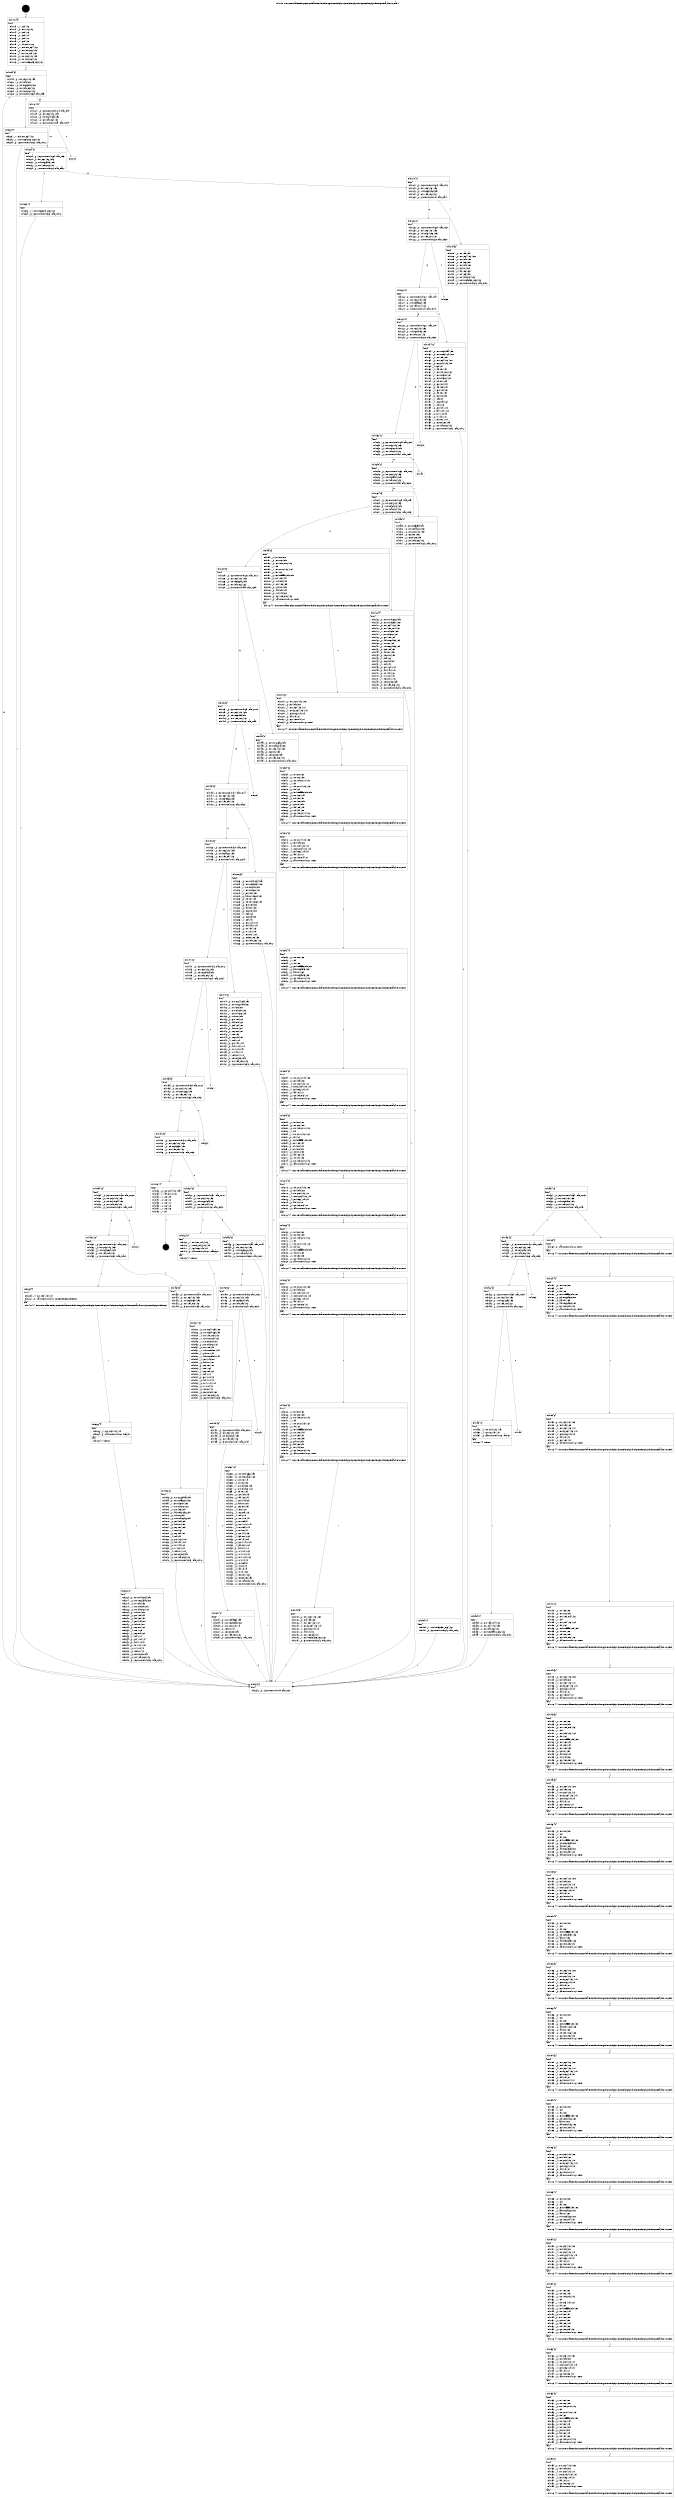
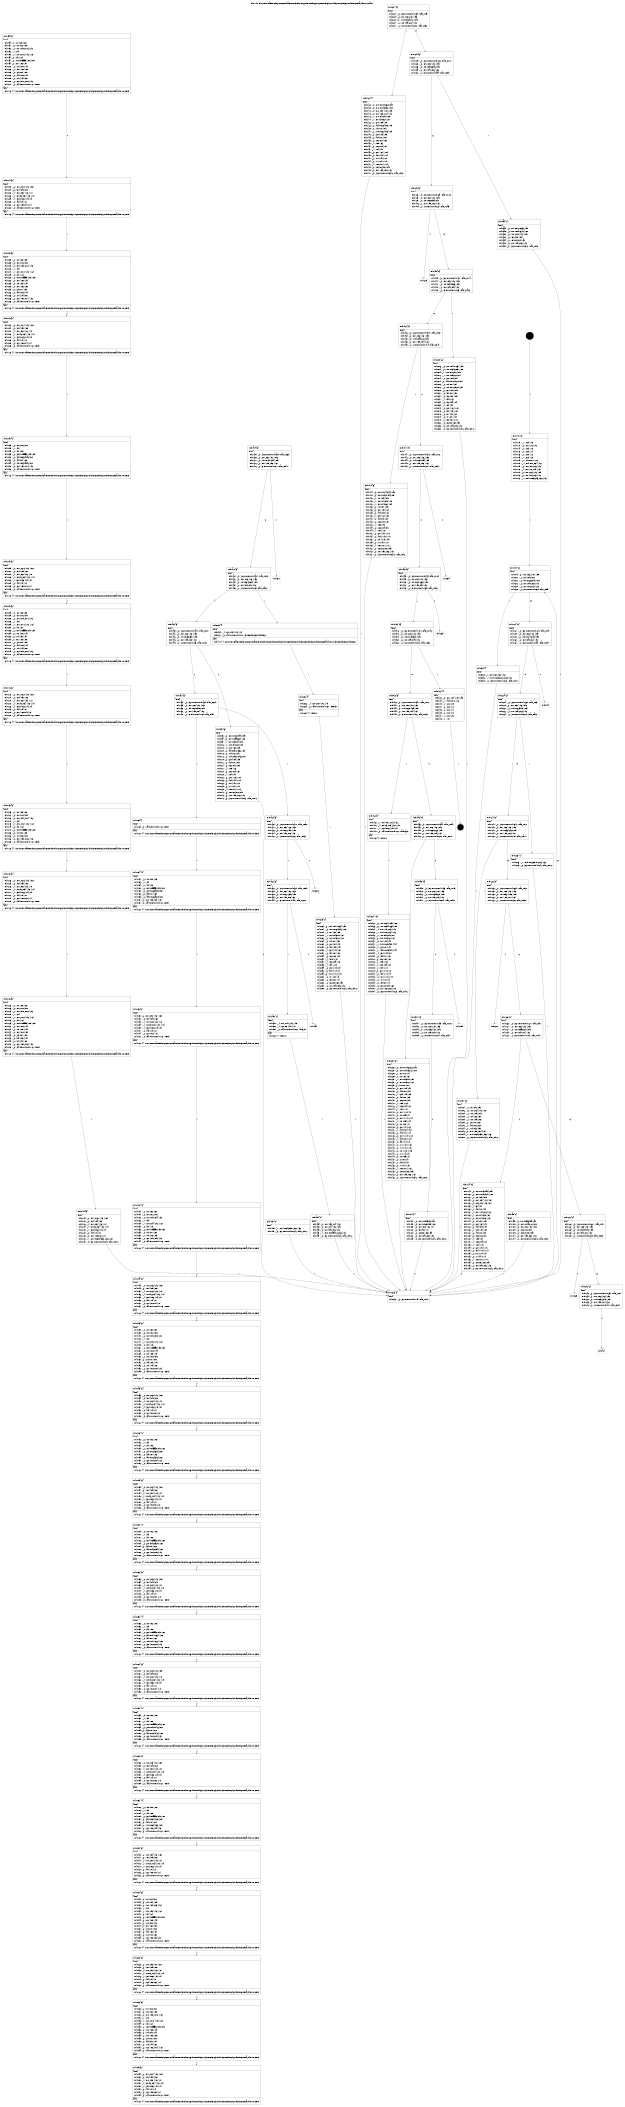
(392, 474) -> none
none -> (192, 669)
